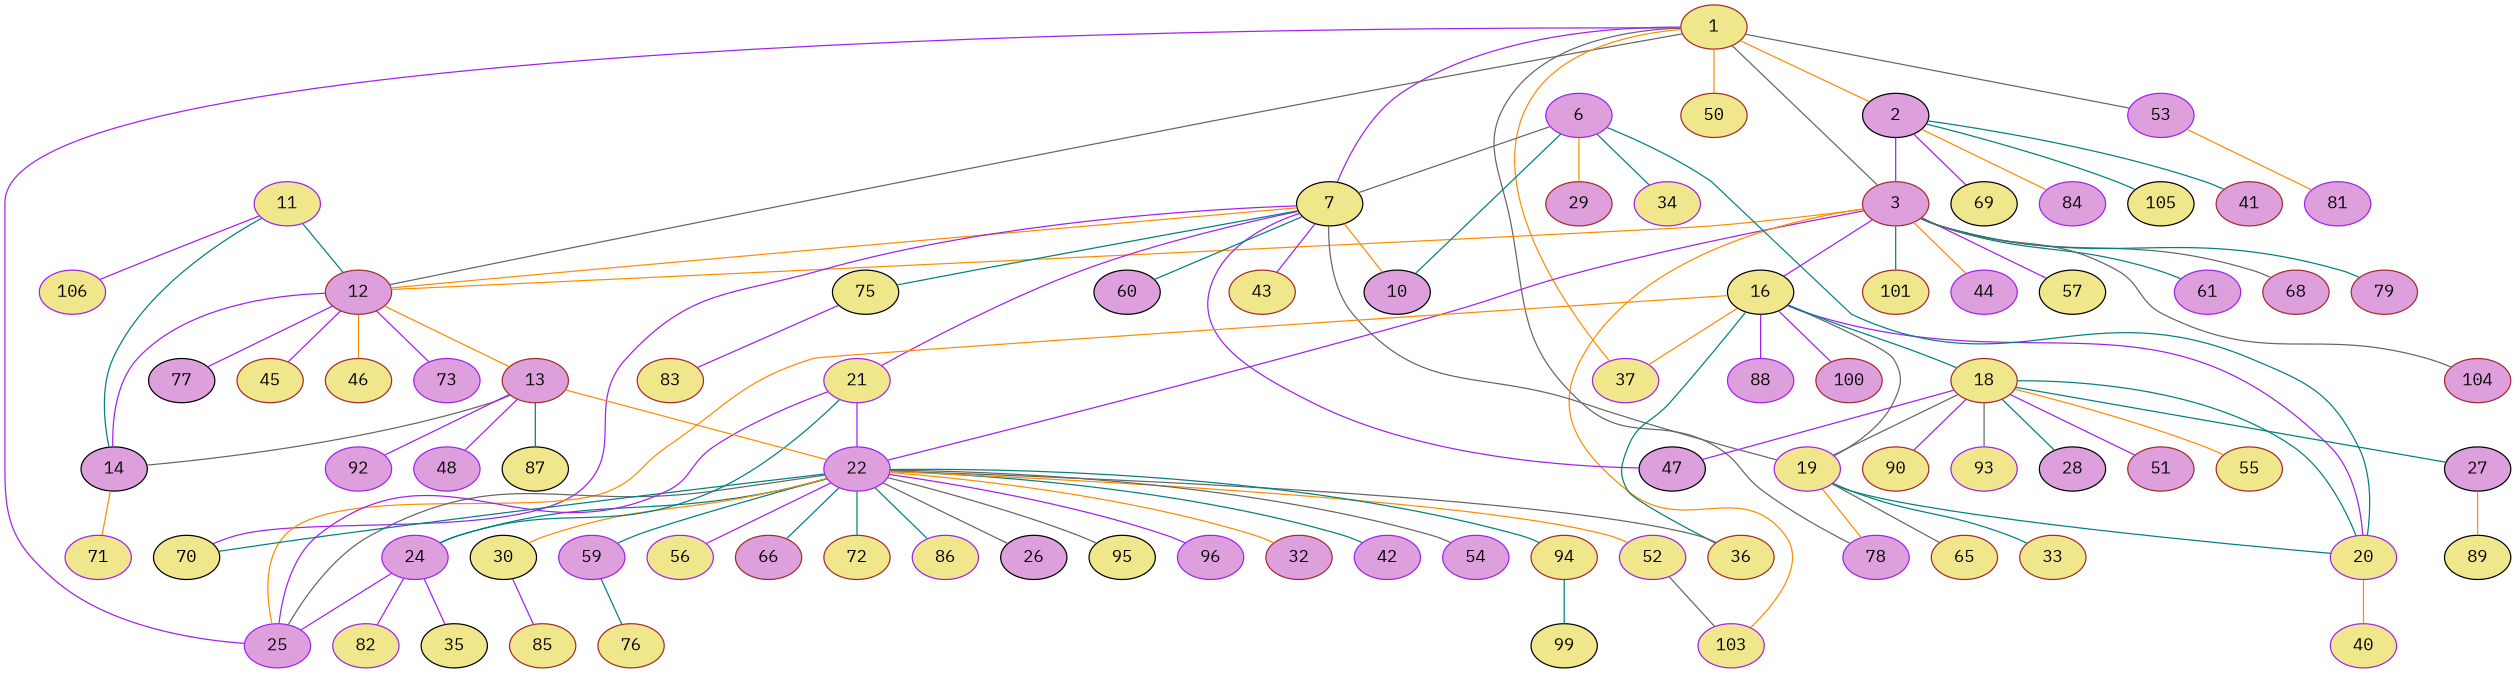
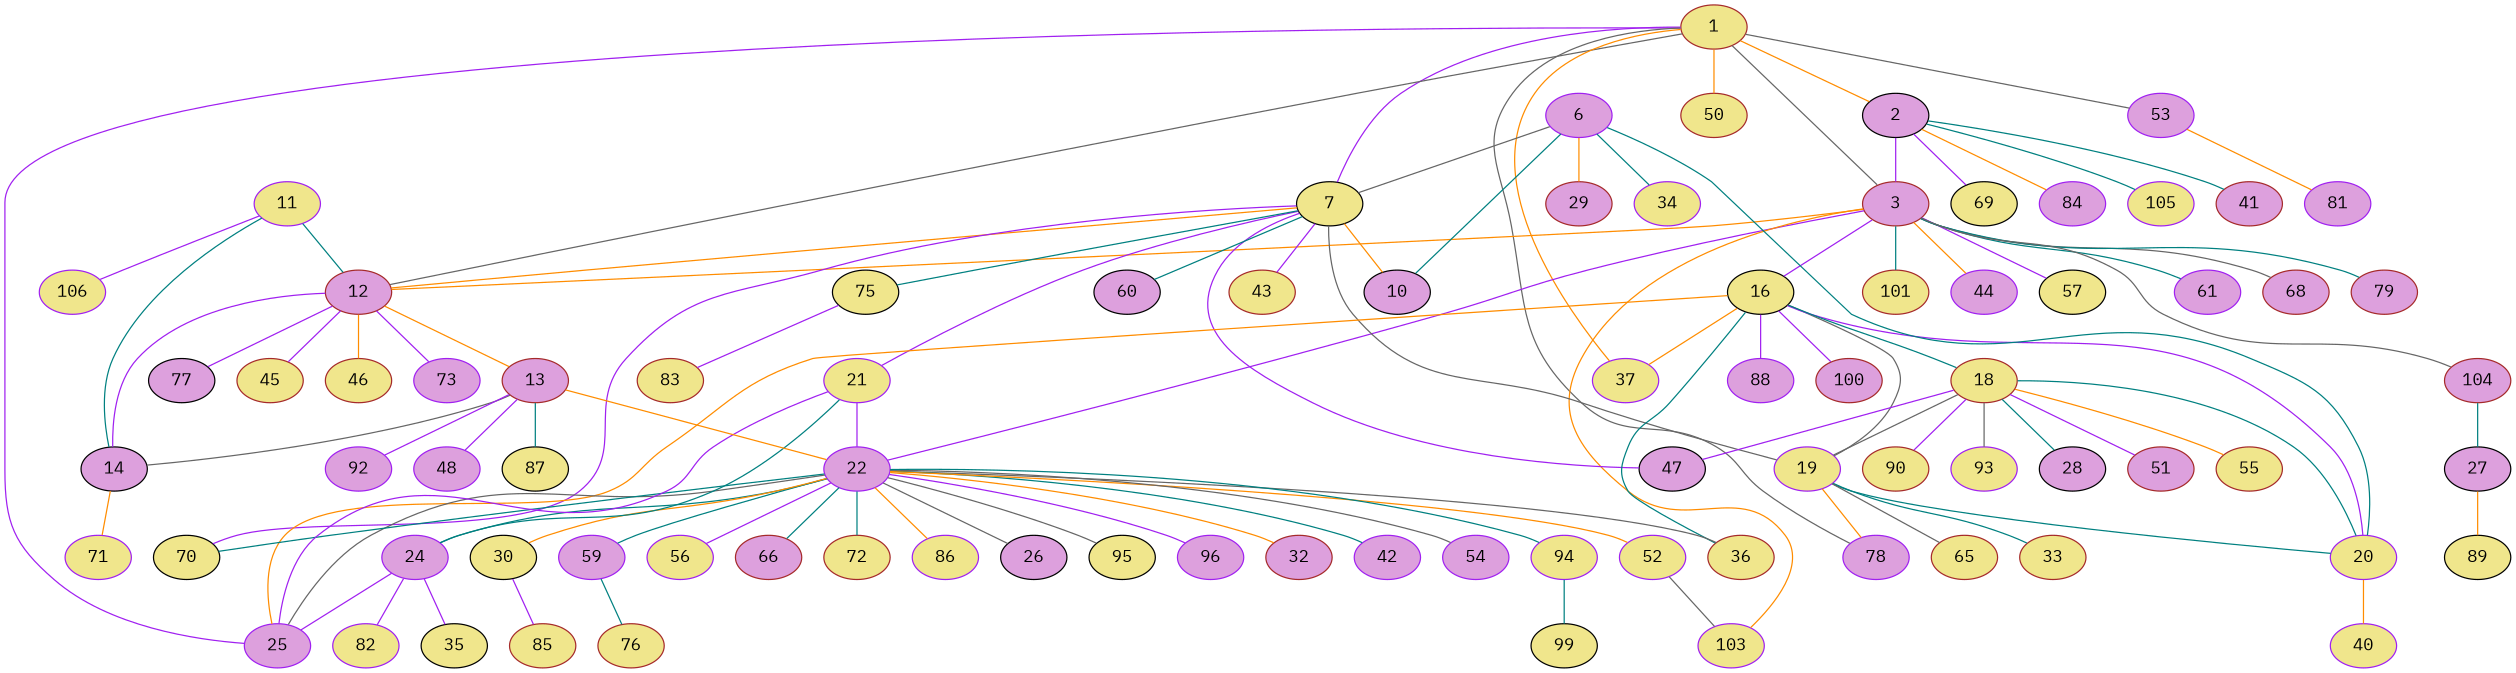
(2161, 204) -> (2161, 204)
(2231, 425) -> (2478, 425)
(901, 513) -> (901, 513)
(1564, 557) -> (1564, 557)
